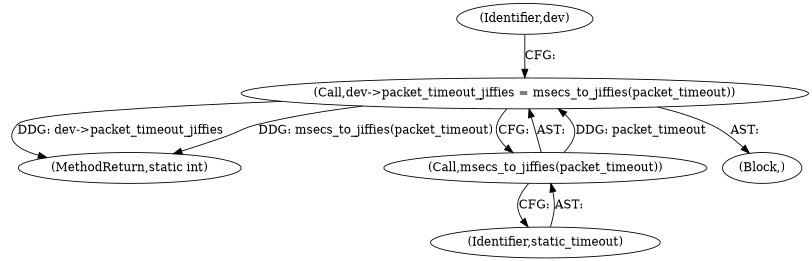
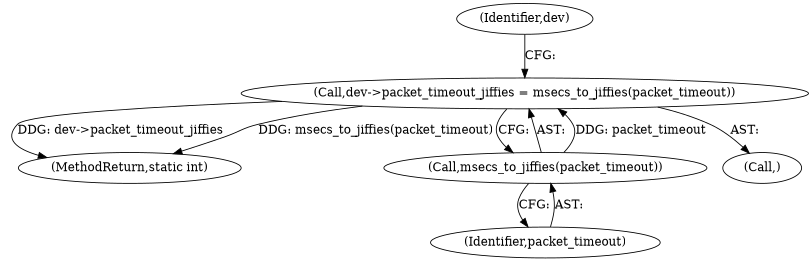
(762, 168) -> (762, 168)
(545, 243) -> (545, 243)
